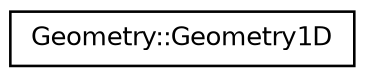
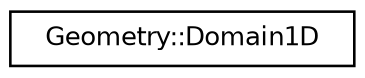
(182, 39) -> (182, 39)
